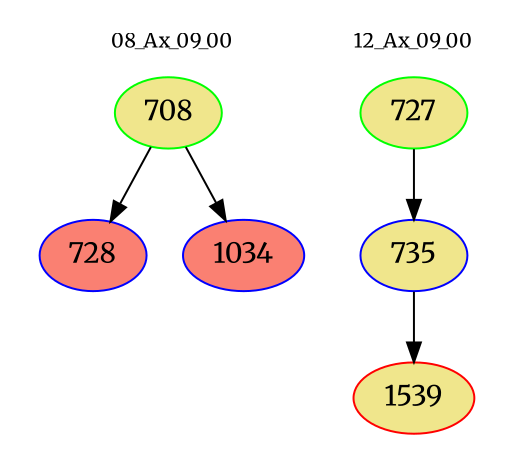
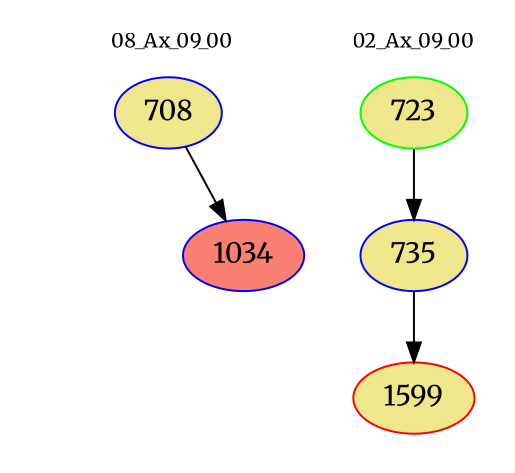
(414, 43) -> (414, 43)
(168, 113) -> (168, 113)
(414, 113) -> (414, 113)
(93, 255) -> none
(414, 398) -> (414, 398)
